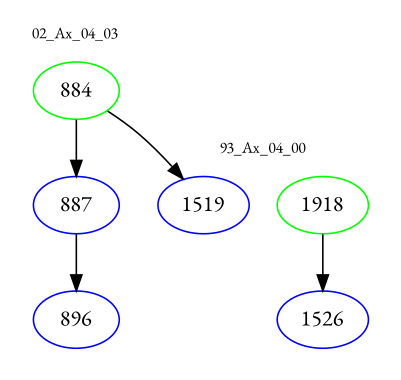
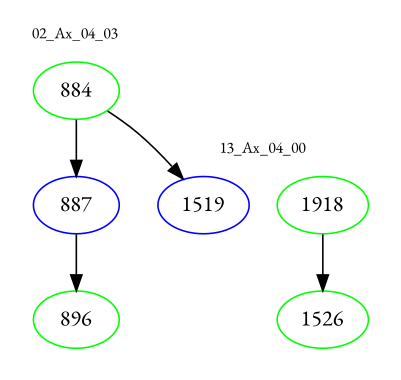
(263, 149) -> (263, 149)
(76, 320) -> (76, 320)
(323, 320) -> (323, 320)
